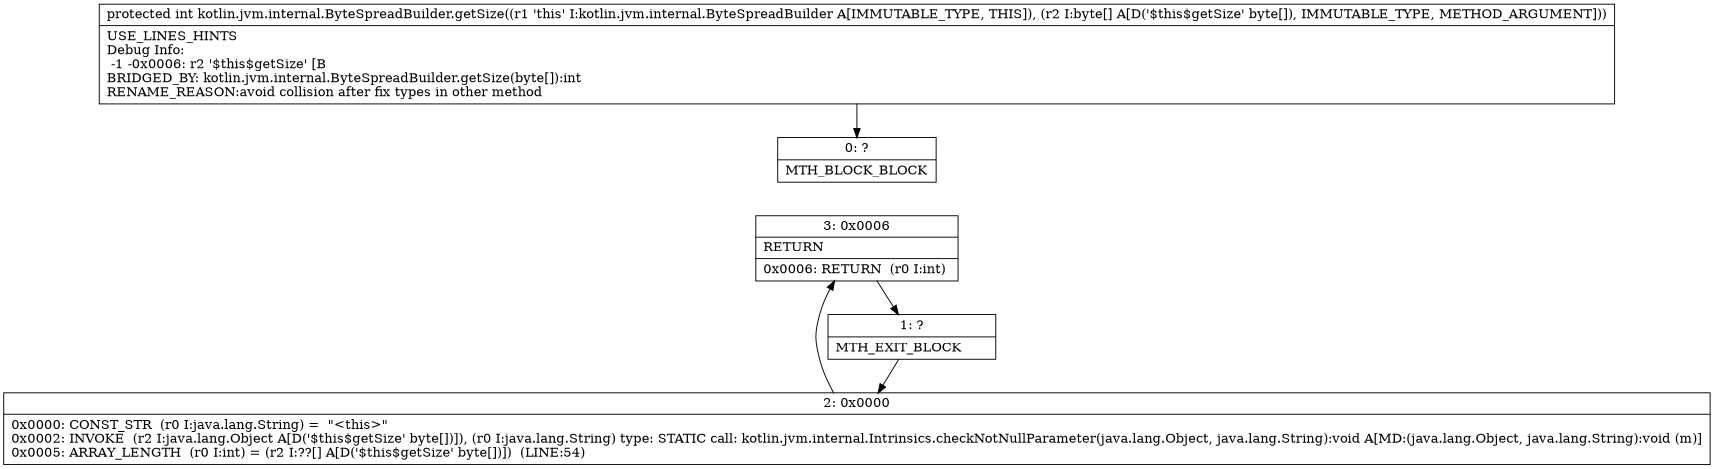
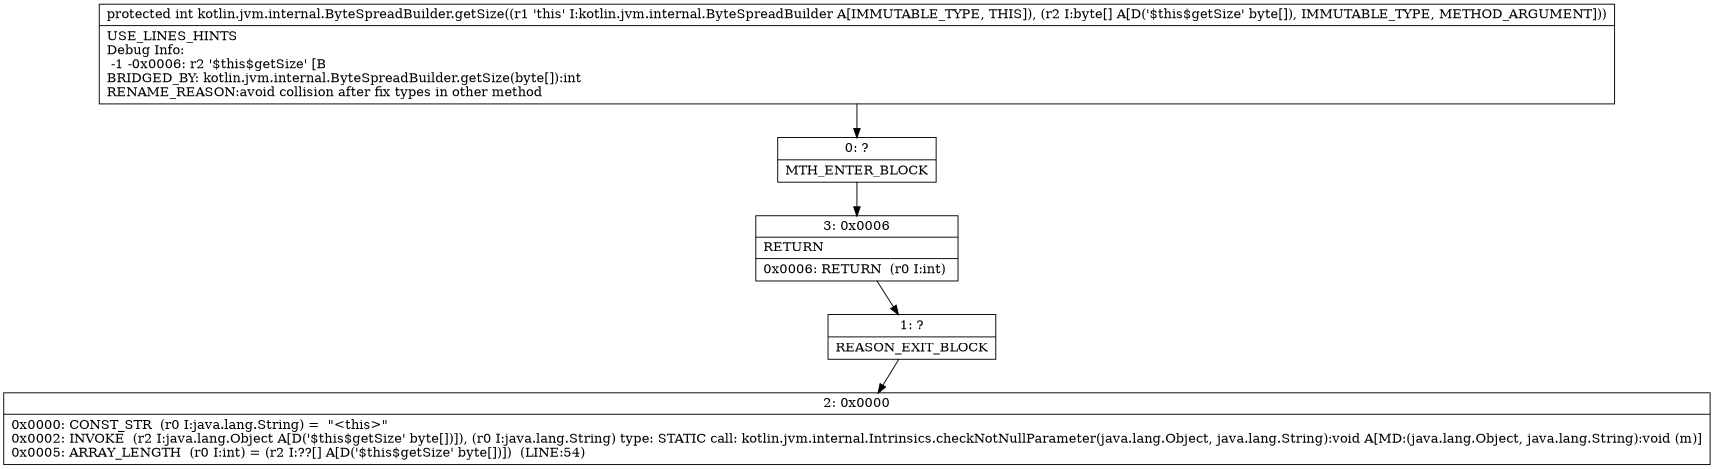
(856, 171) -> (857, 171)
(816, 342) -> (857, 194)
(899, 348) -> (912, 348)
